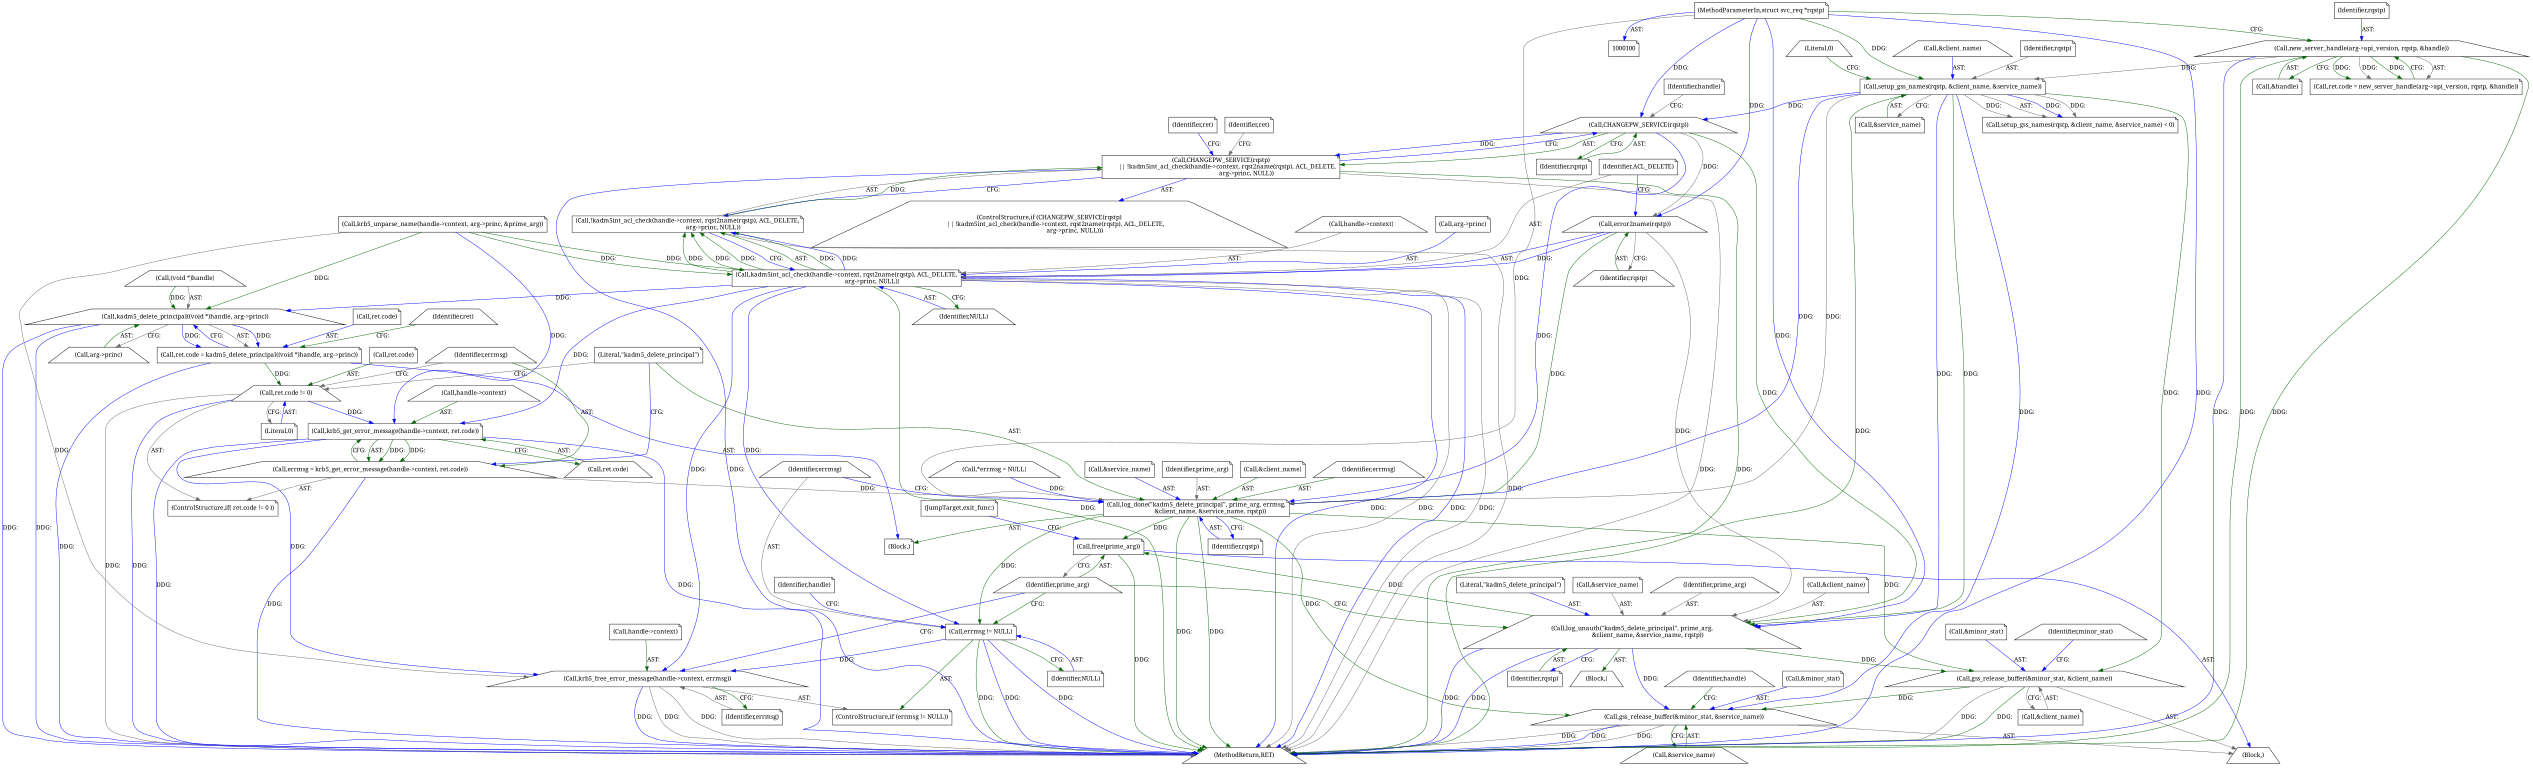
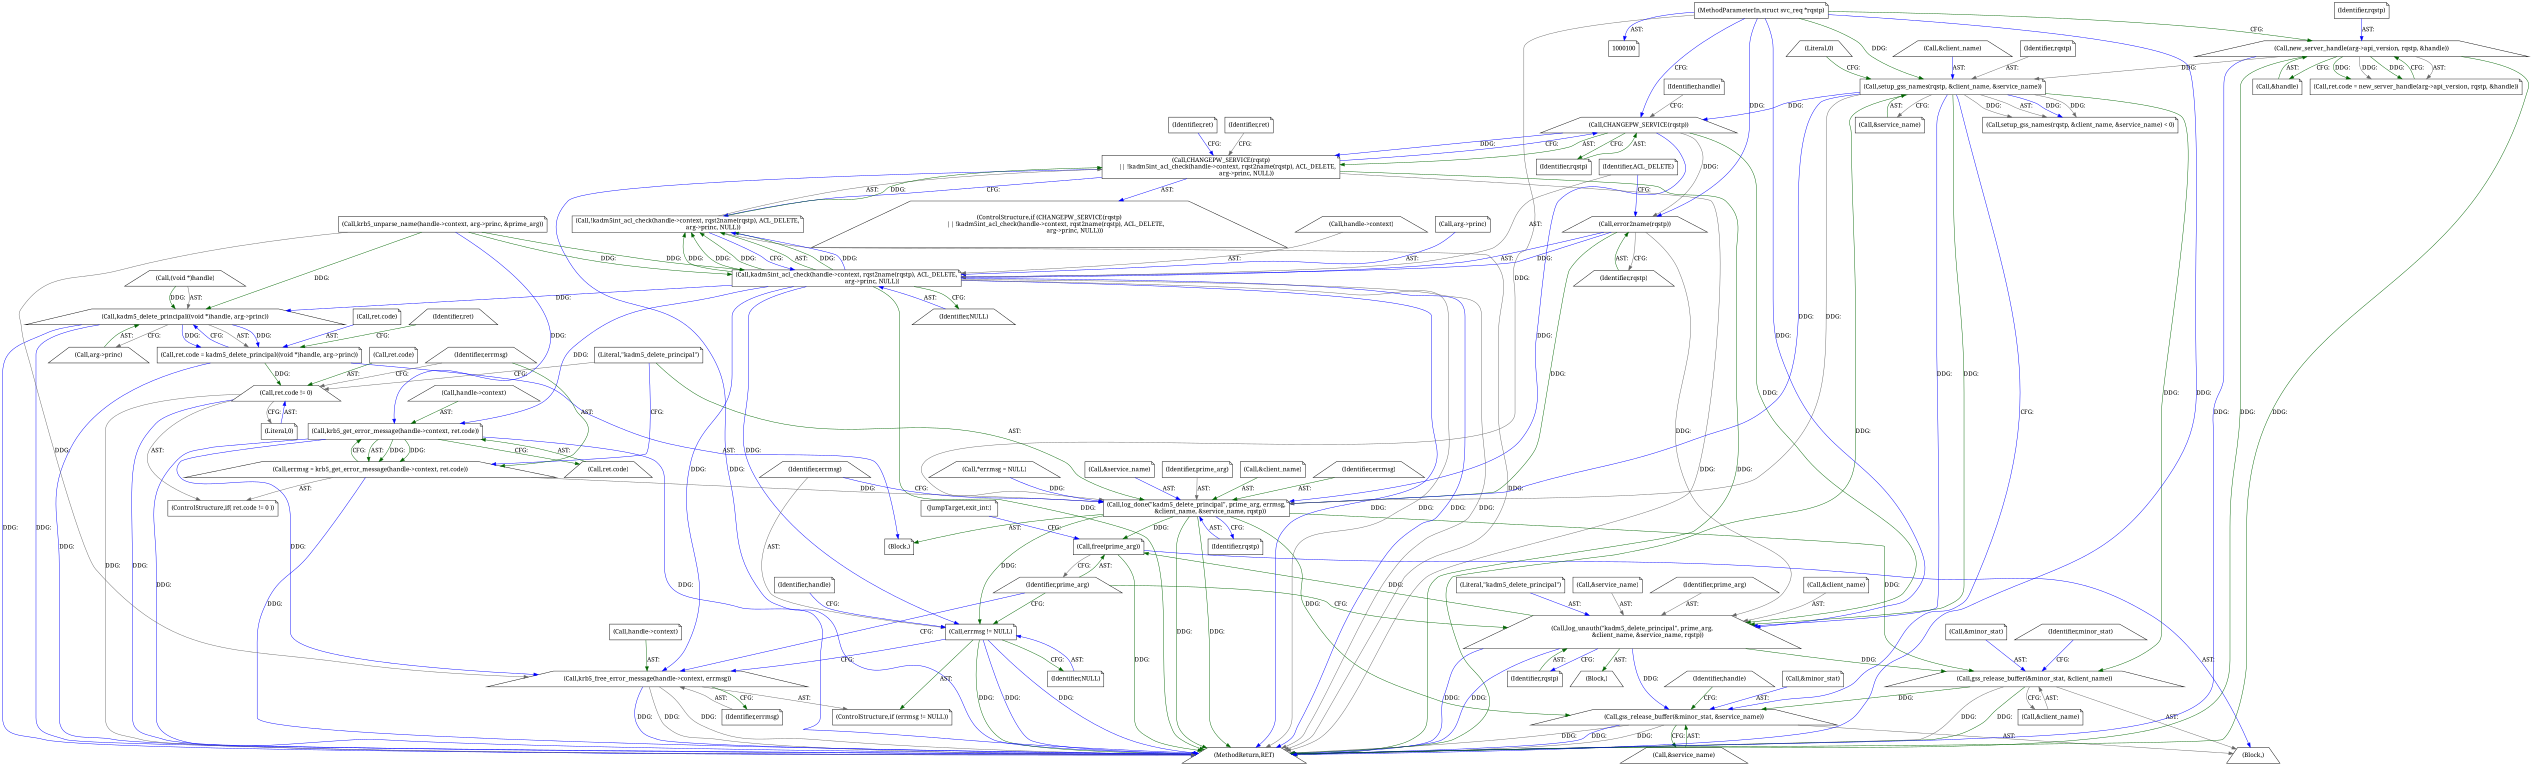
(1682, 68) -> (1682, 68)
(339, 412) -> none
(2028, 412) -> (2028, 412)
(959, 508) -> (959, 508)
(848, 660) -> (848, 660)
